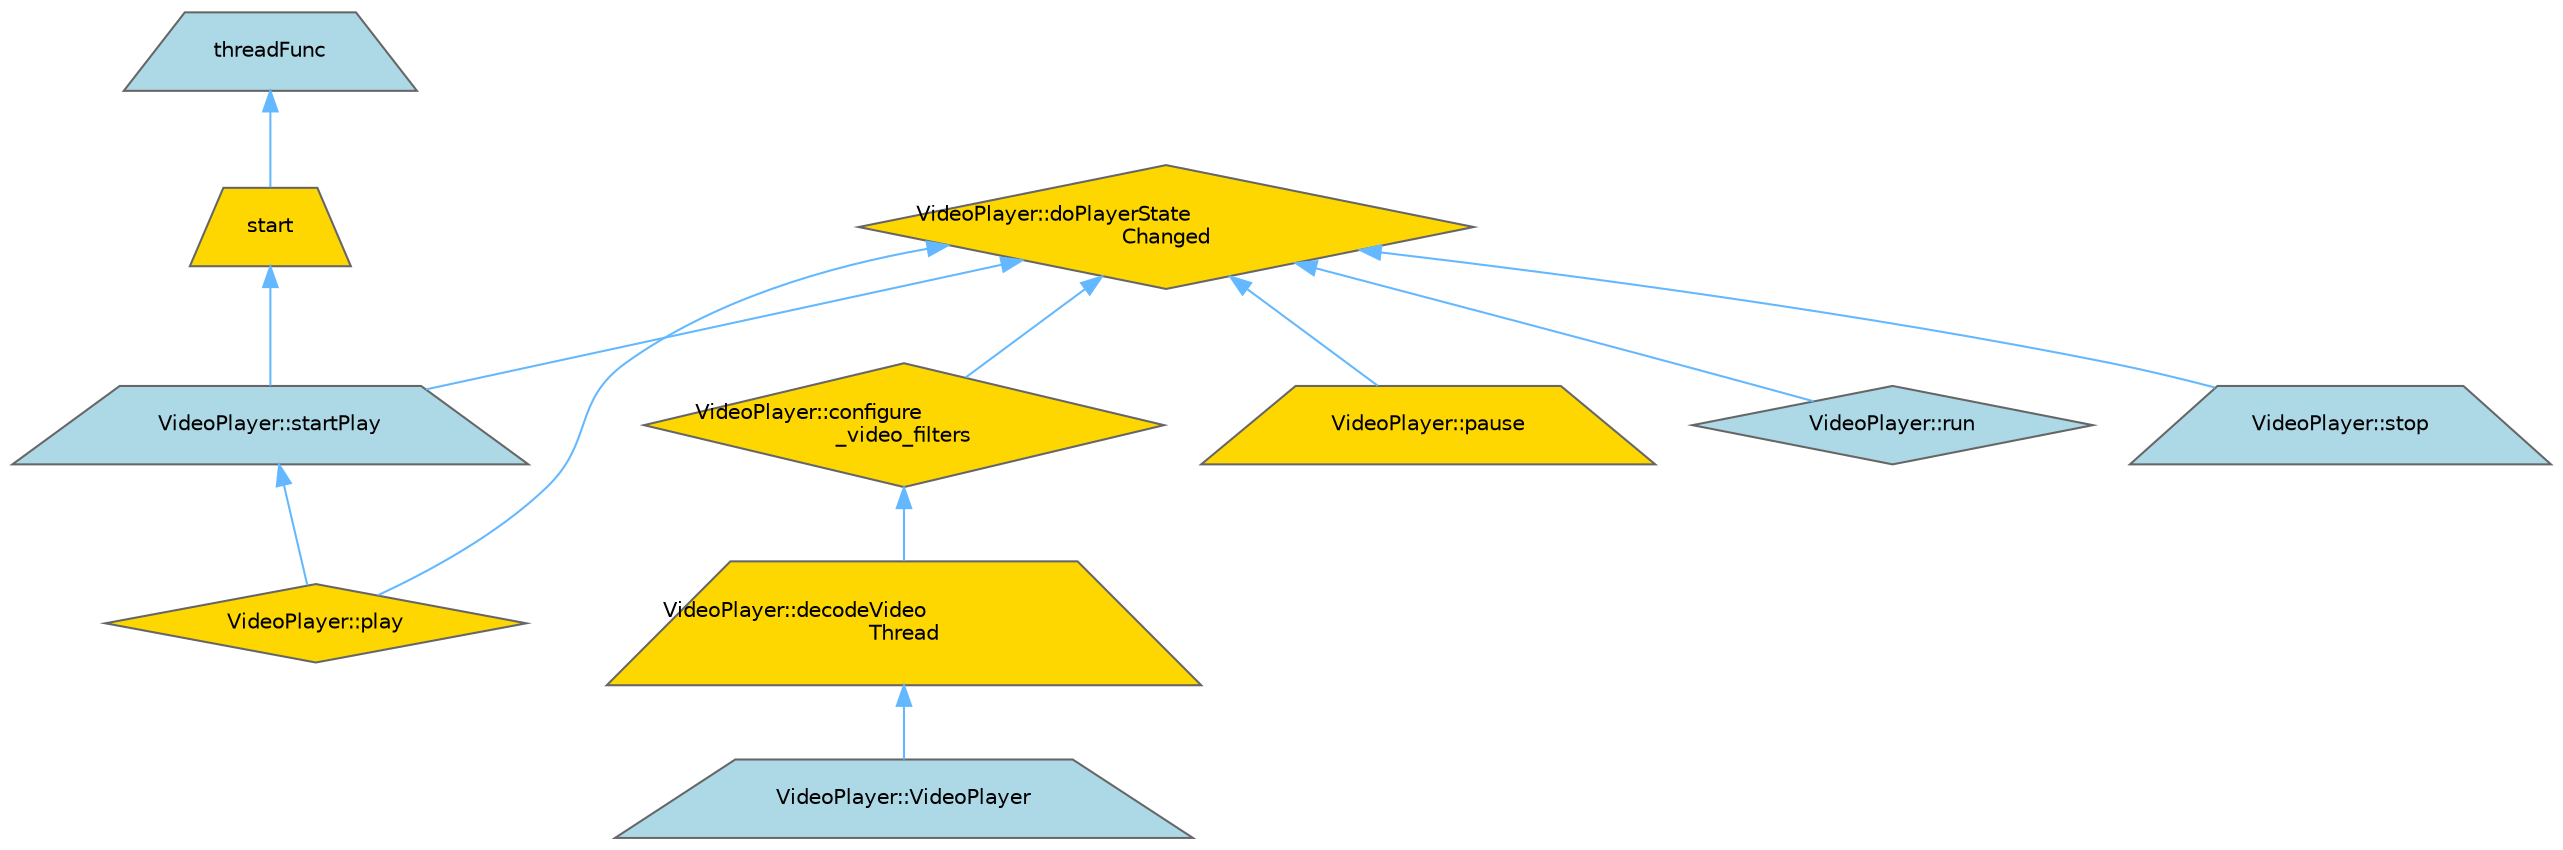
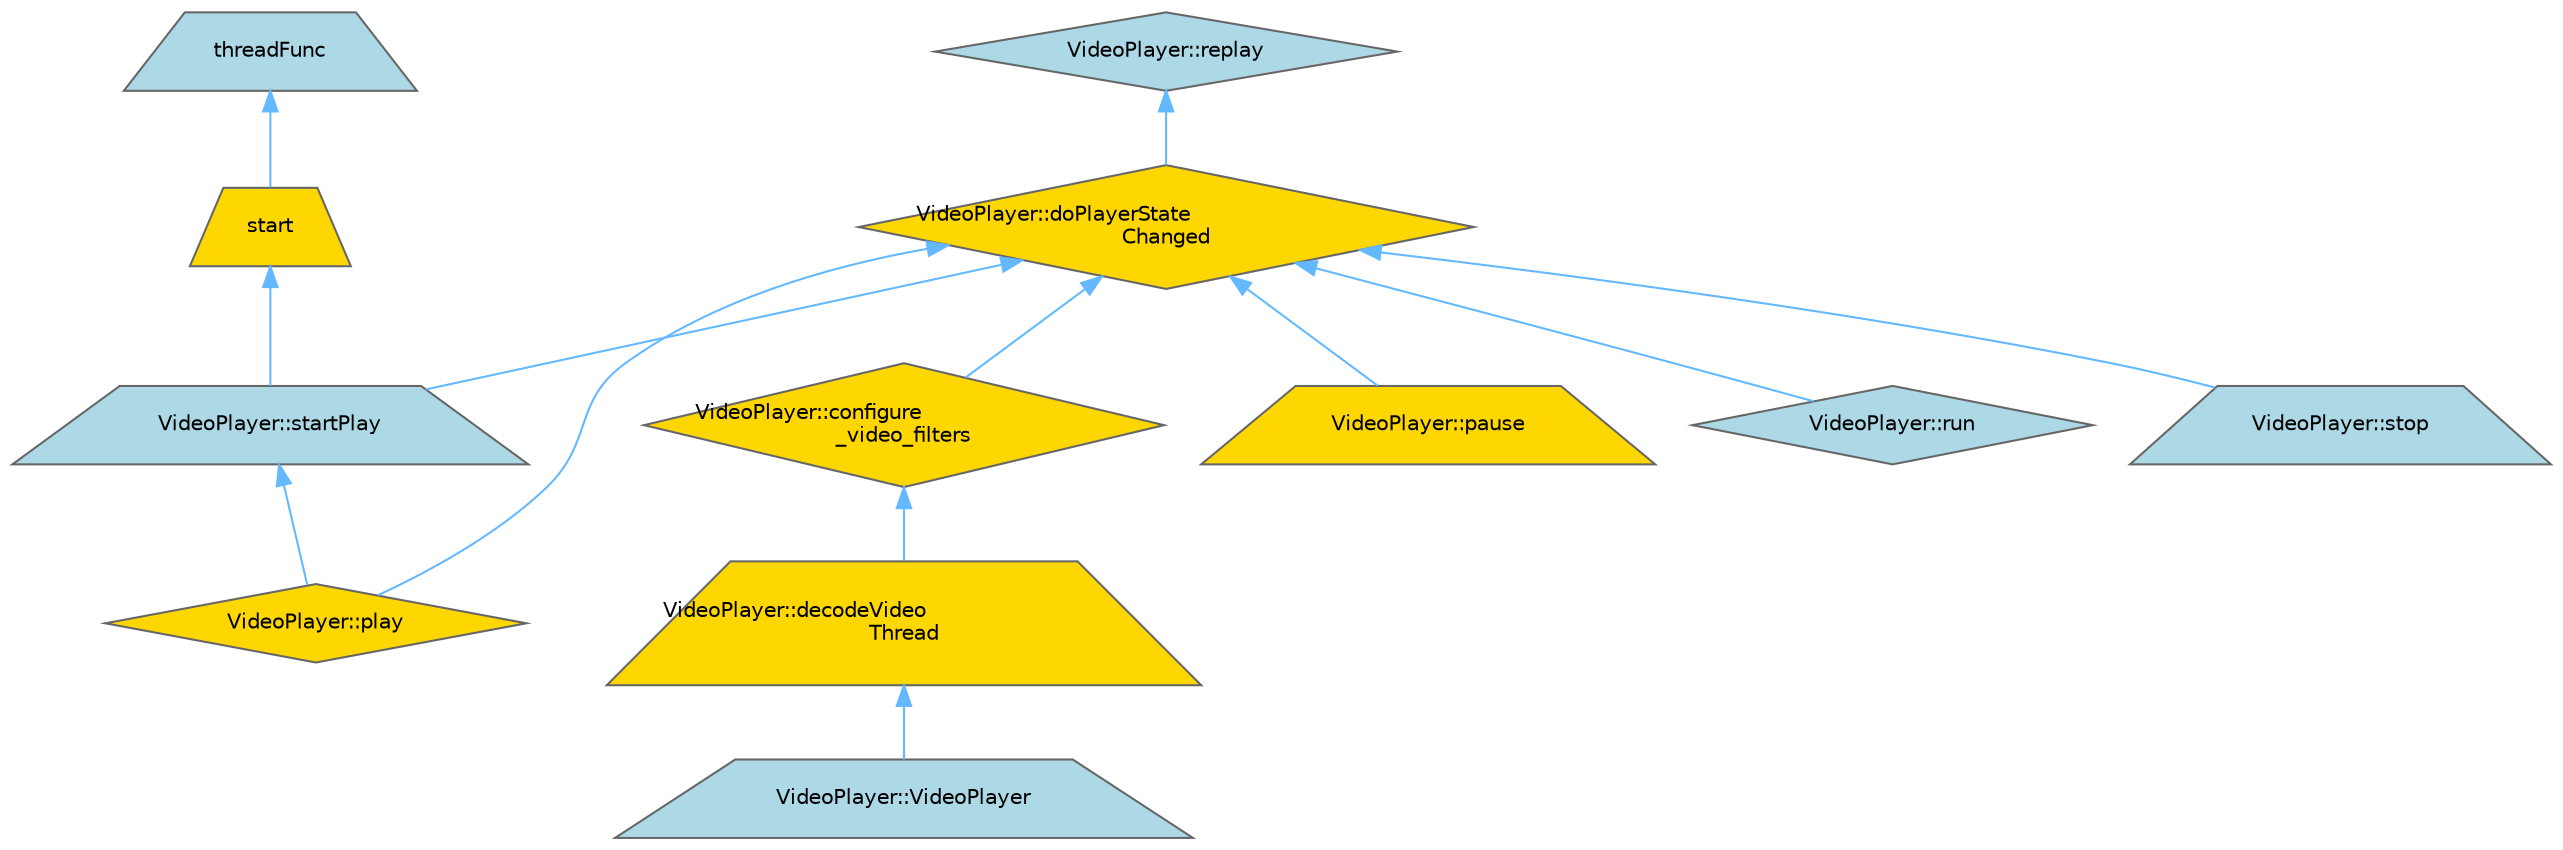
none -> (1166, 52)
